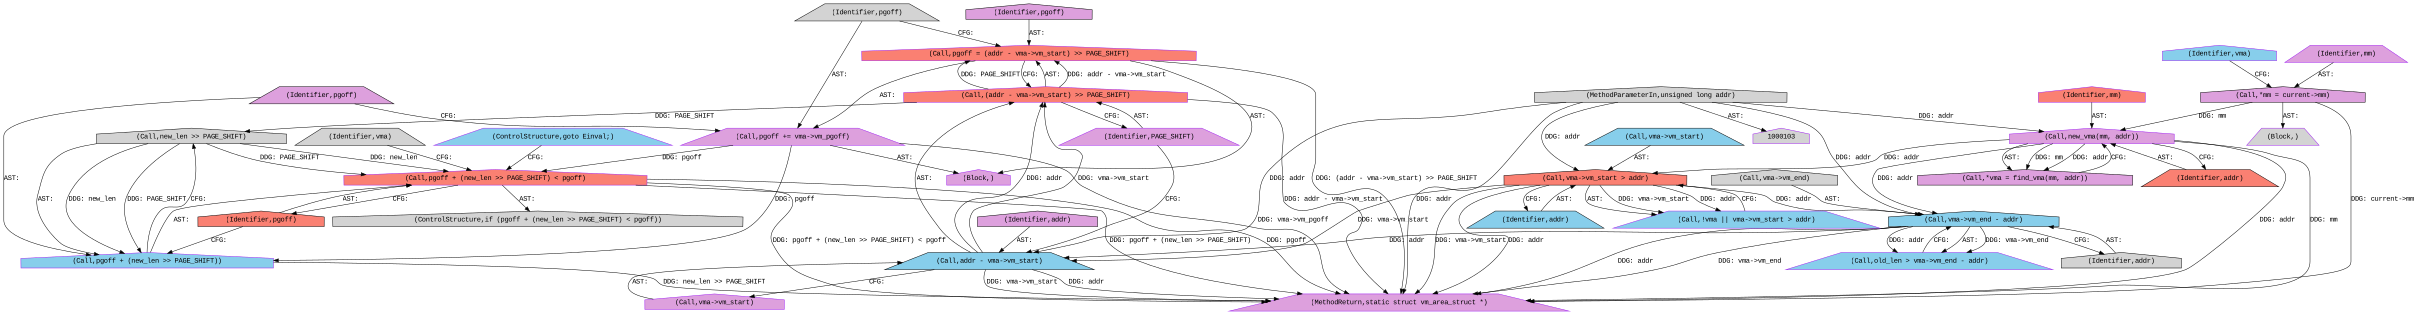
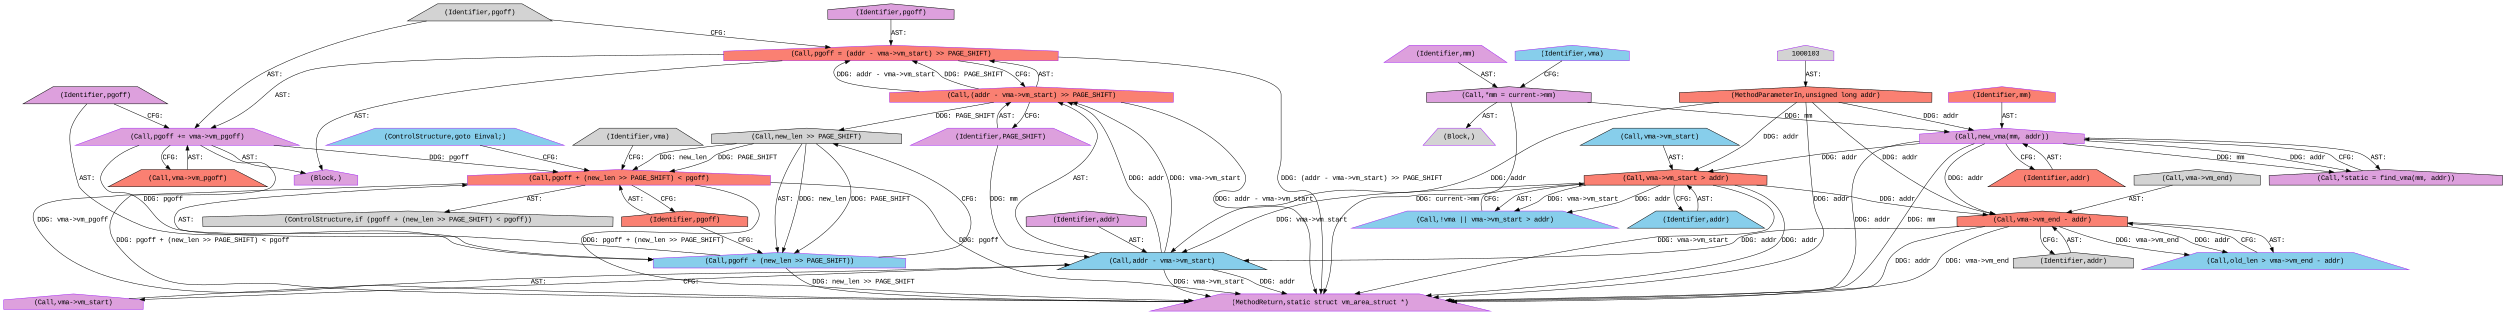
(1661, 95) -> (1806, 95)
(1721, 116) -> (1806, 71)
none -> (188, 178)
(2025, 178) -> (2386, 178)
(1175, 199) -> (1004, 199)
(1974, 220) -> (2042, 220)
